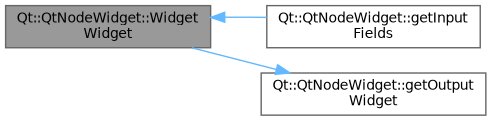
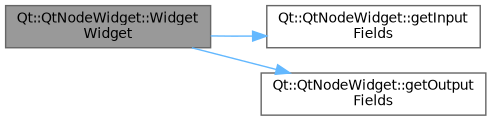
(246, 17) -> (231, 36)
(374, 94) -> (374, 94)
